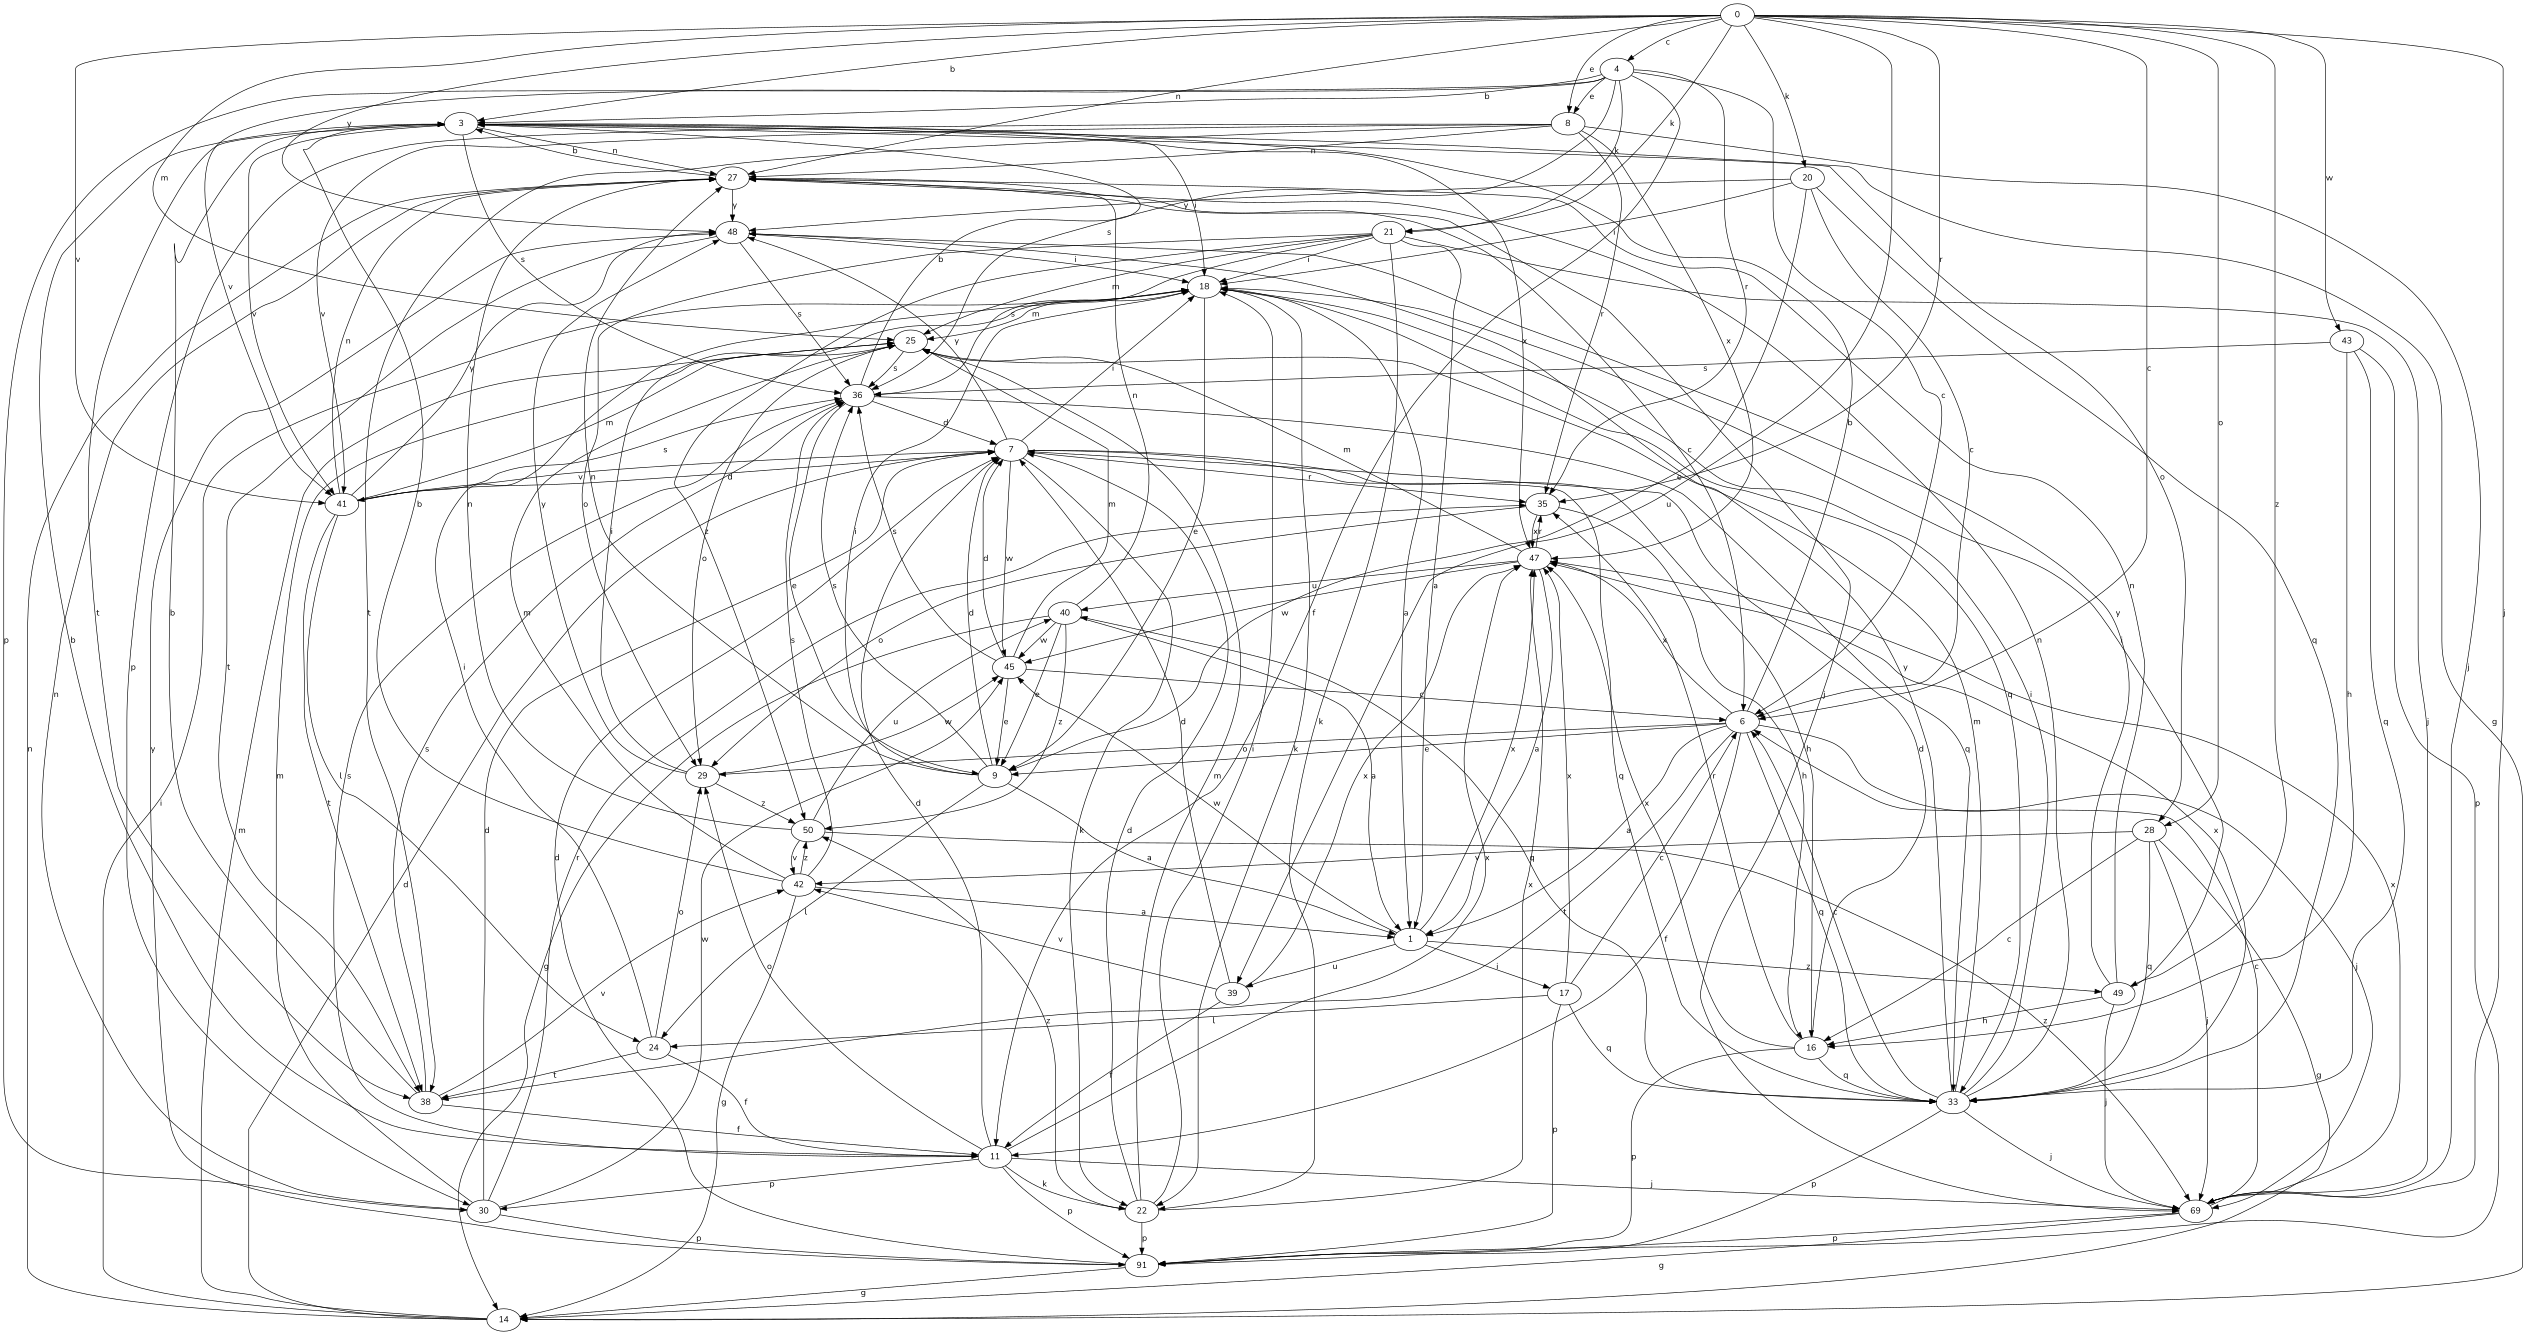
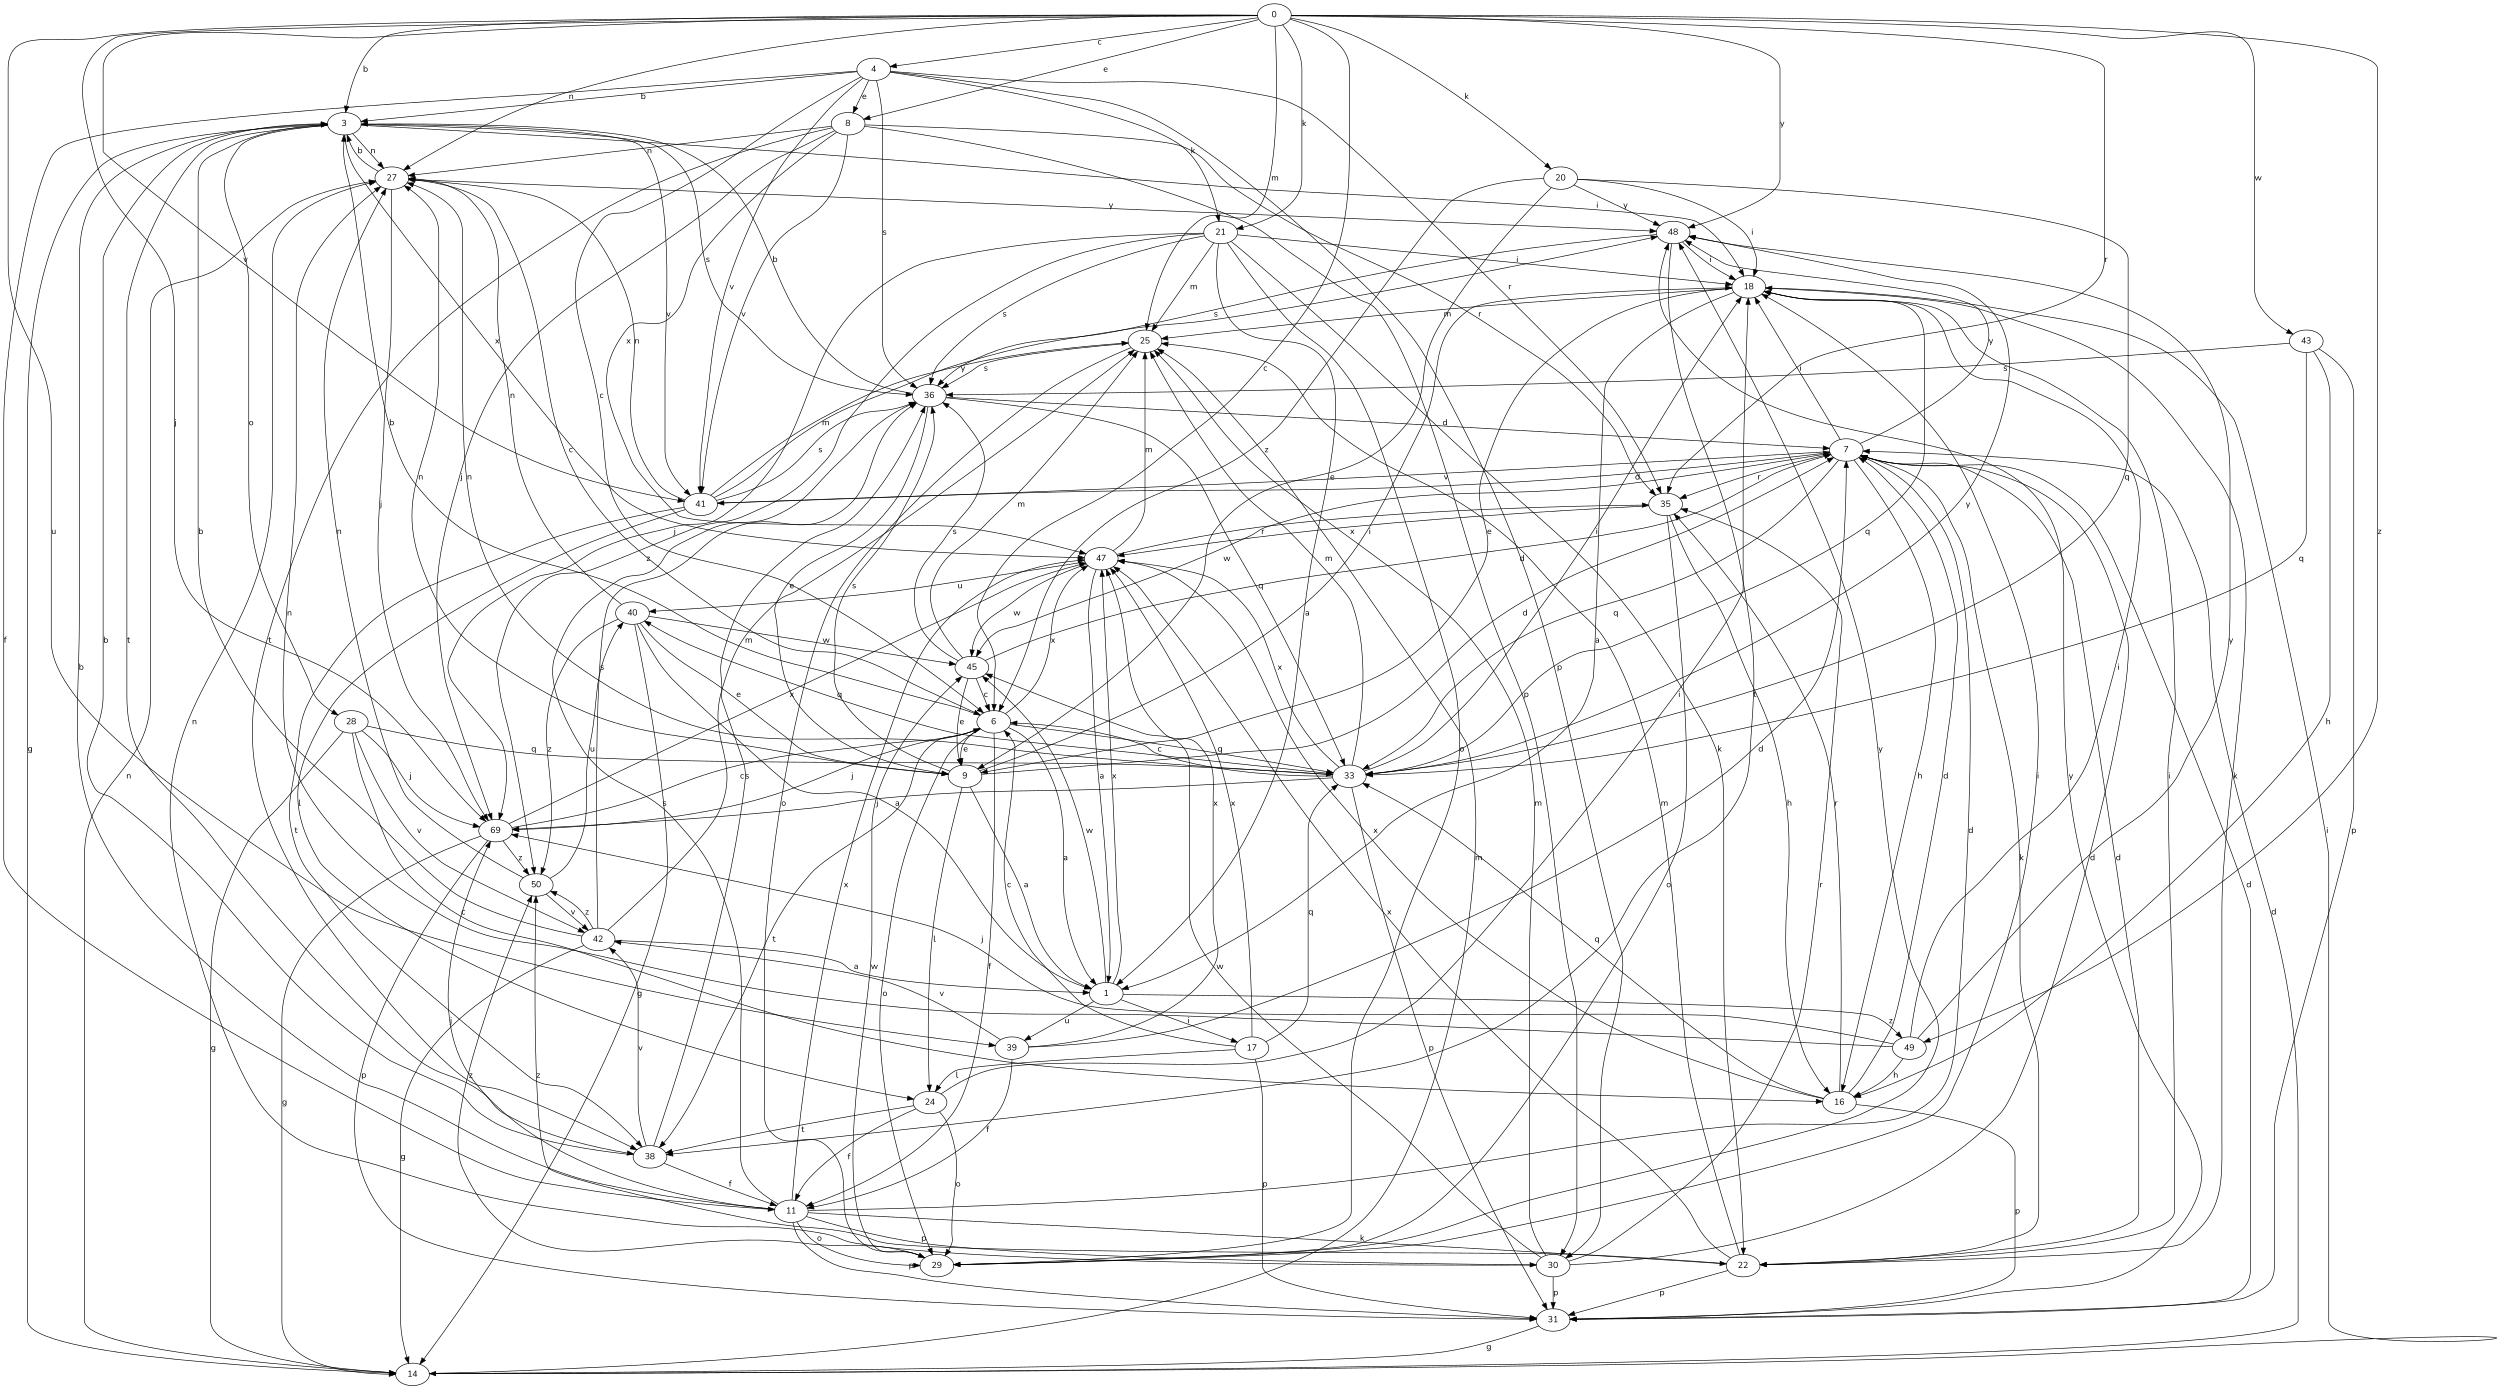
(2218, 222) -> none
(1972, 450) -> (1267, 450)
(1492, 846) -> (514, 855)
(1142, 1266) -> (1553, 1320)
